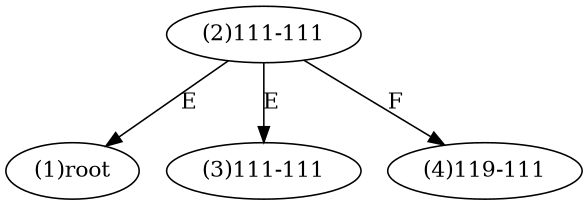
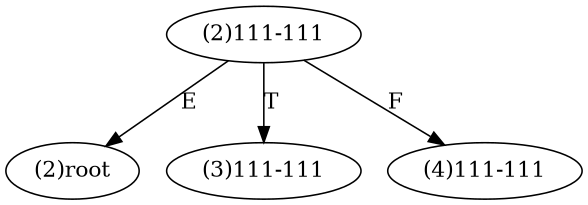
(272, 103) -> (272, 103)
(73, 171) -> (73, 171)
(485, 171) -> (485, 171)
